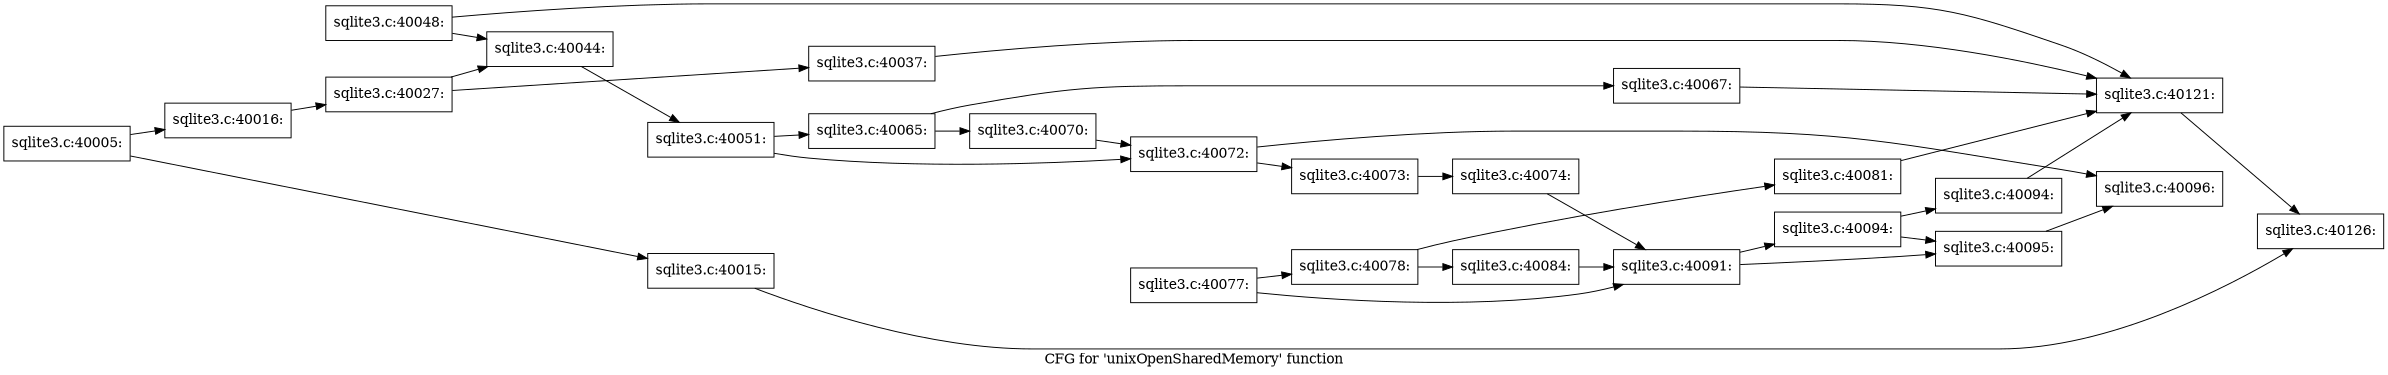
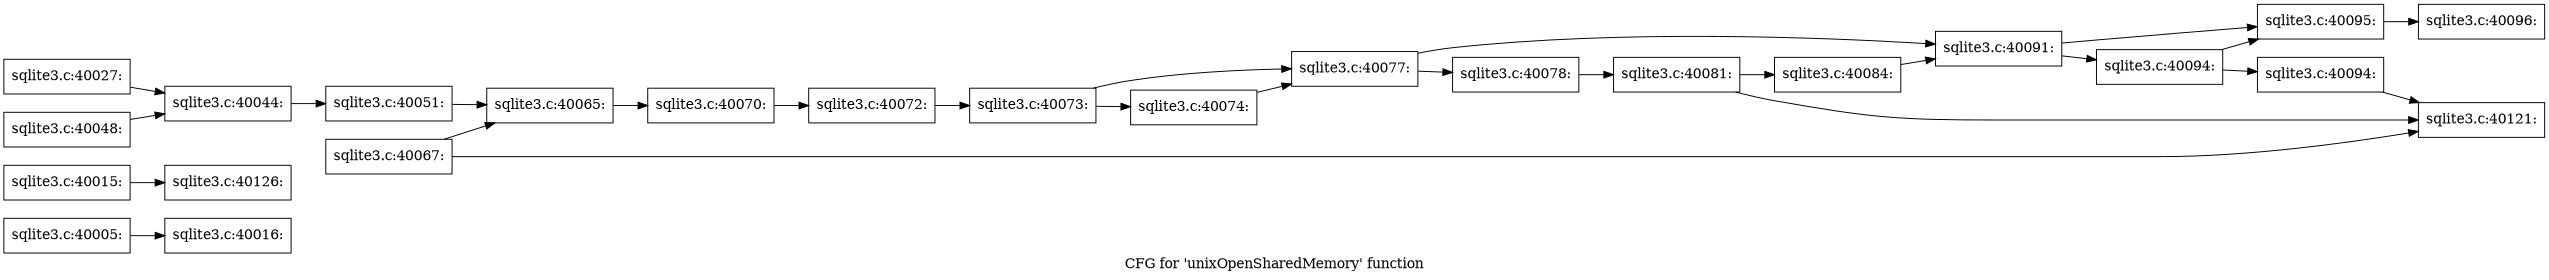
(1293, 4) -> none
(872, 64) -> none
none -> (1187, 74)
(1266, 86) -> (465, 133)
(304, 108) -> none
(1673, 131) -> none
(2236, 160) -> none
(947, 164) -> none
(384, 206) -> none
(1594, 221) -> (1270, 89)
(1430, 267) -> (1752, 75)
